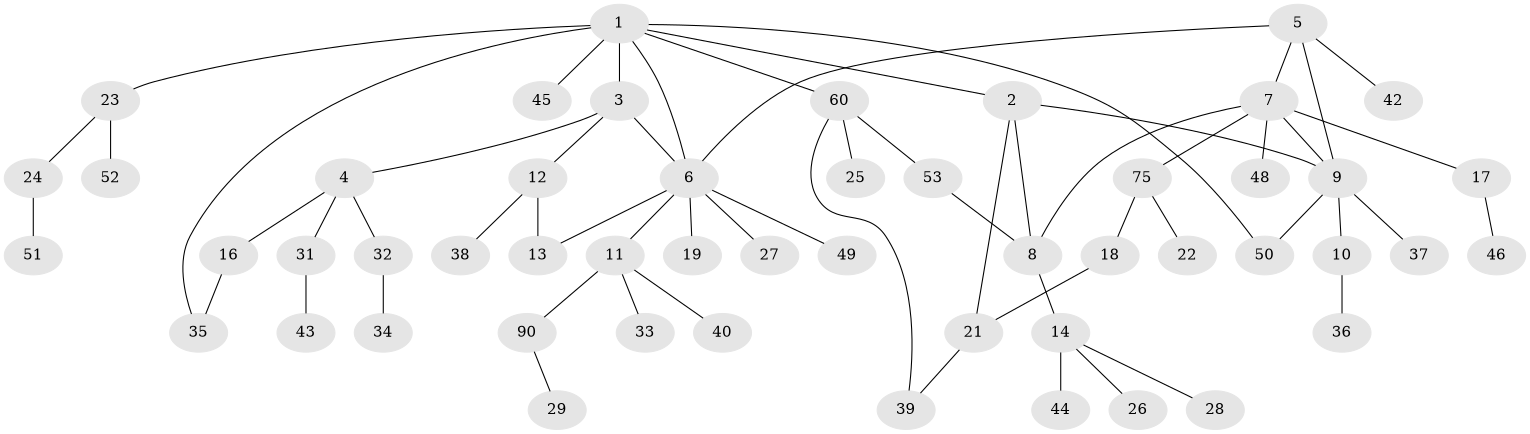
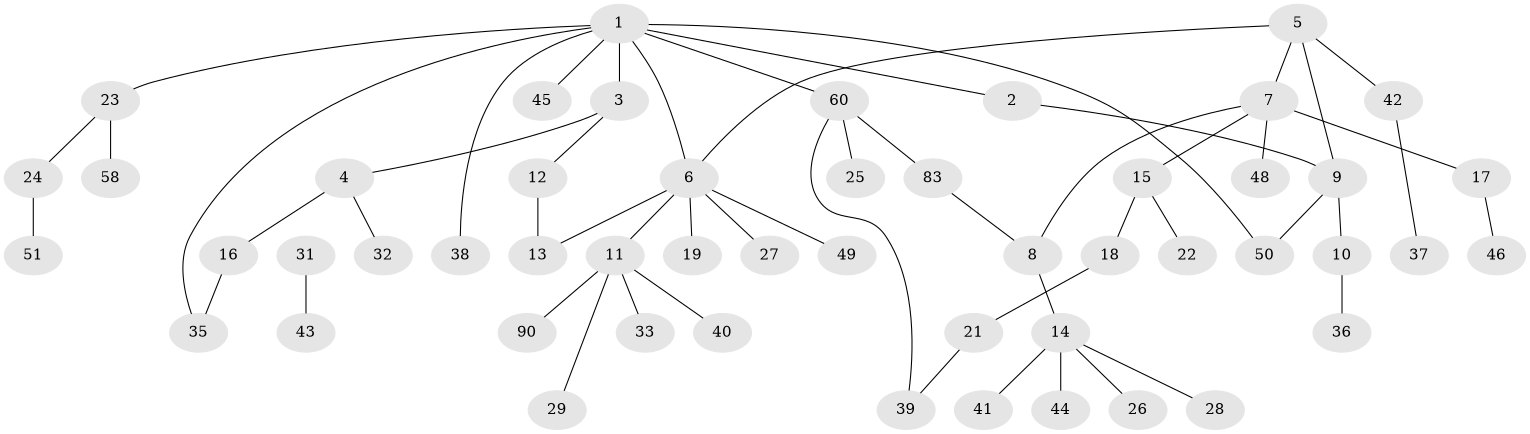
(654, 140) -> none
(1303, 140) -> none
(111, 178) -> (111, 178)
(933, 178) -> (933, 178)
(1023, 178) -> none
(1142, 178) -> (1142, 178)
(994, 212) -> none
(325, 217) -> none
(499, 217) -> (488, 107)
(1379, 217) -> (1406, 178)
(383, 333) -> none
(542, 372) -> (586, 333)
none -> (983, 410)
